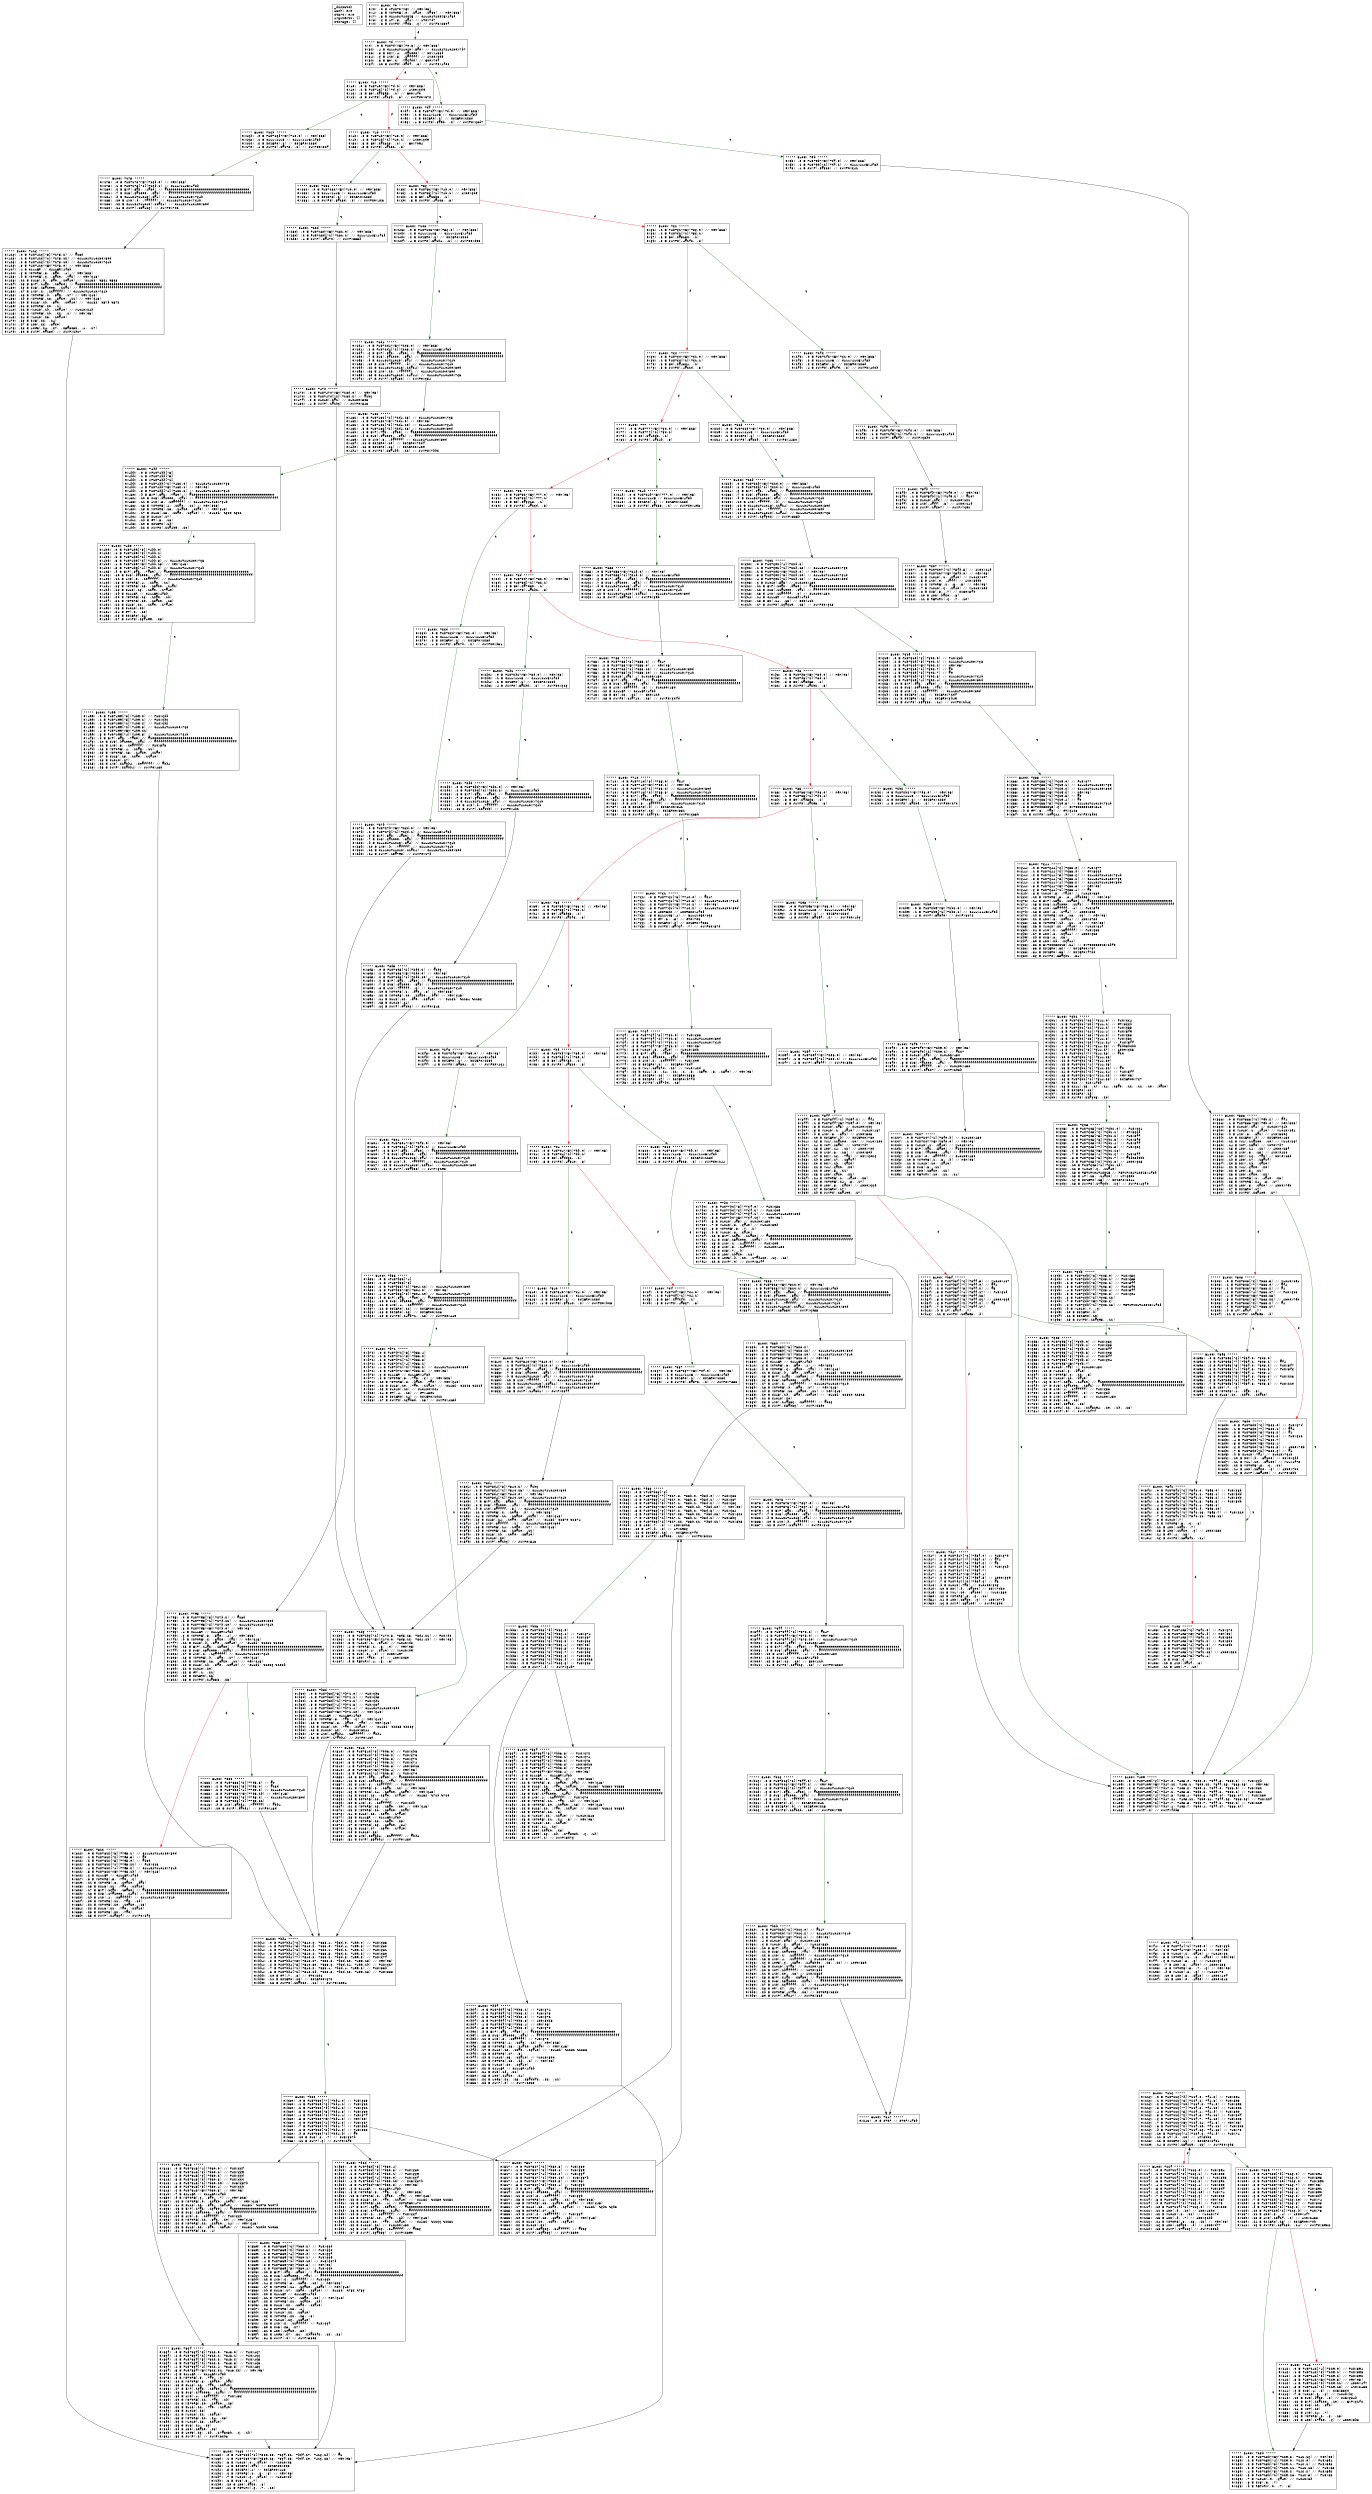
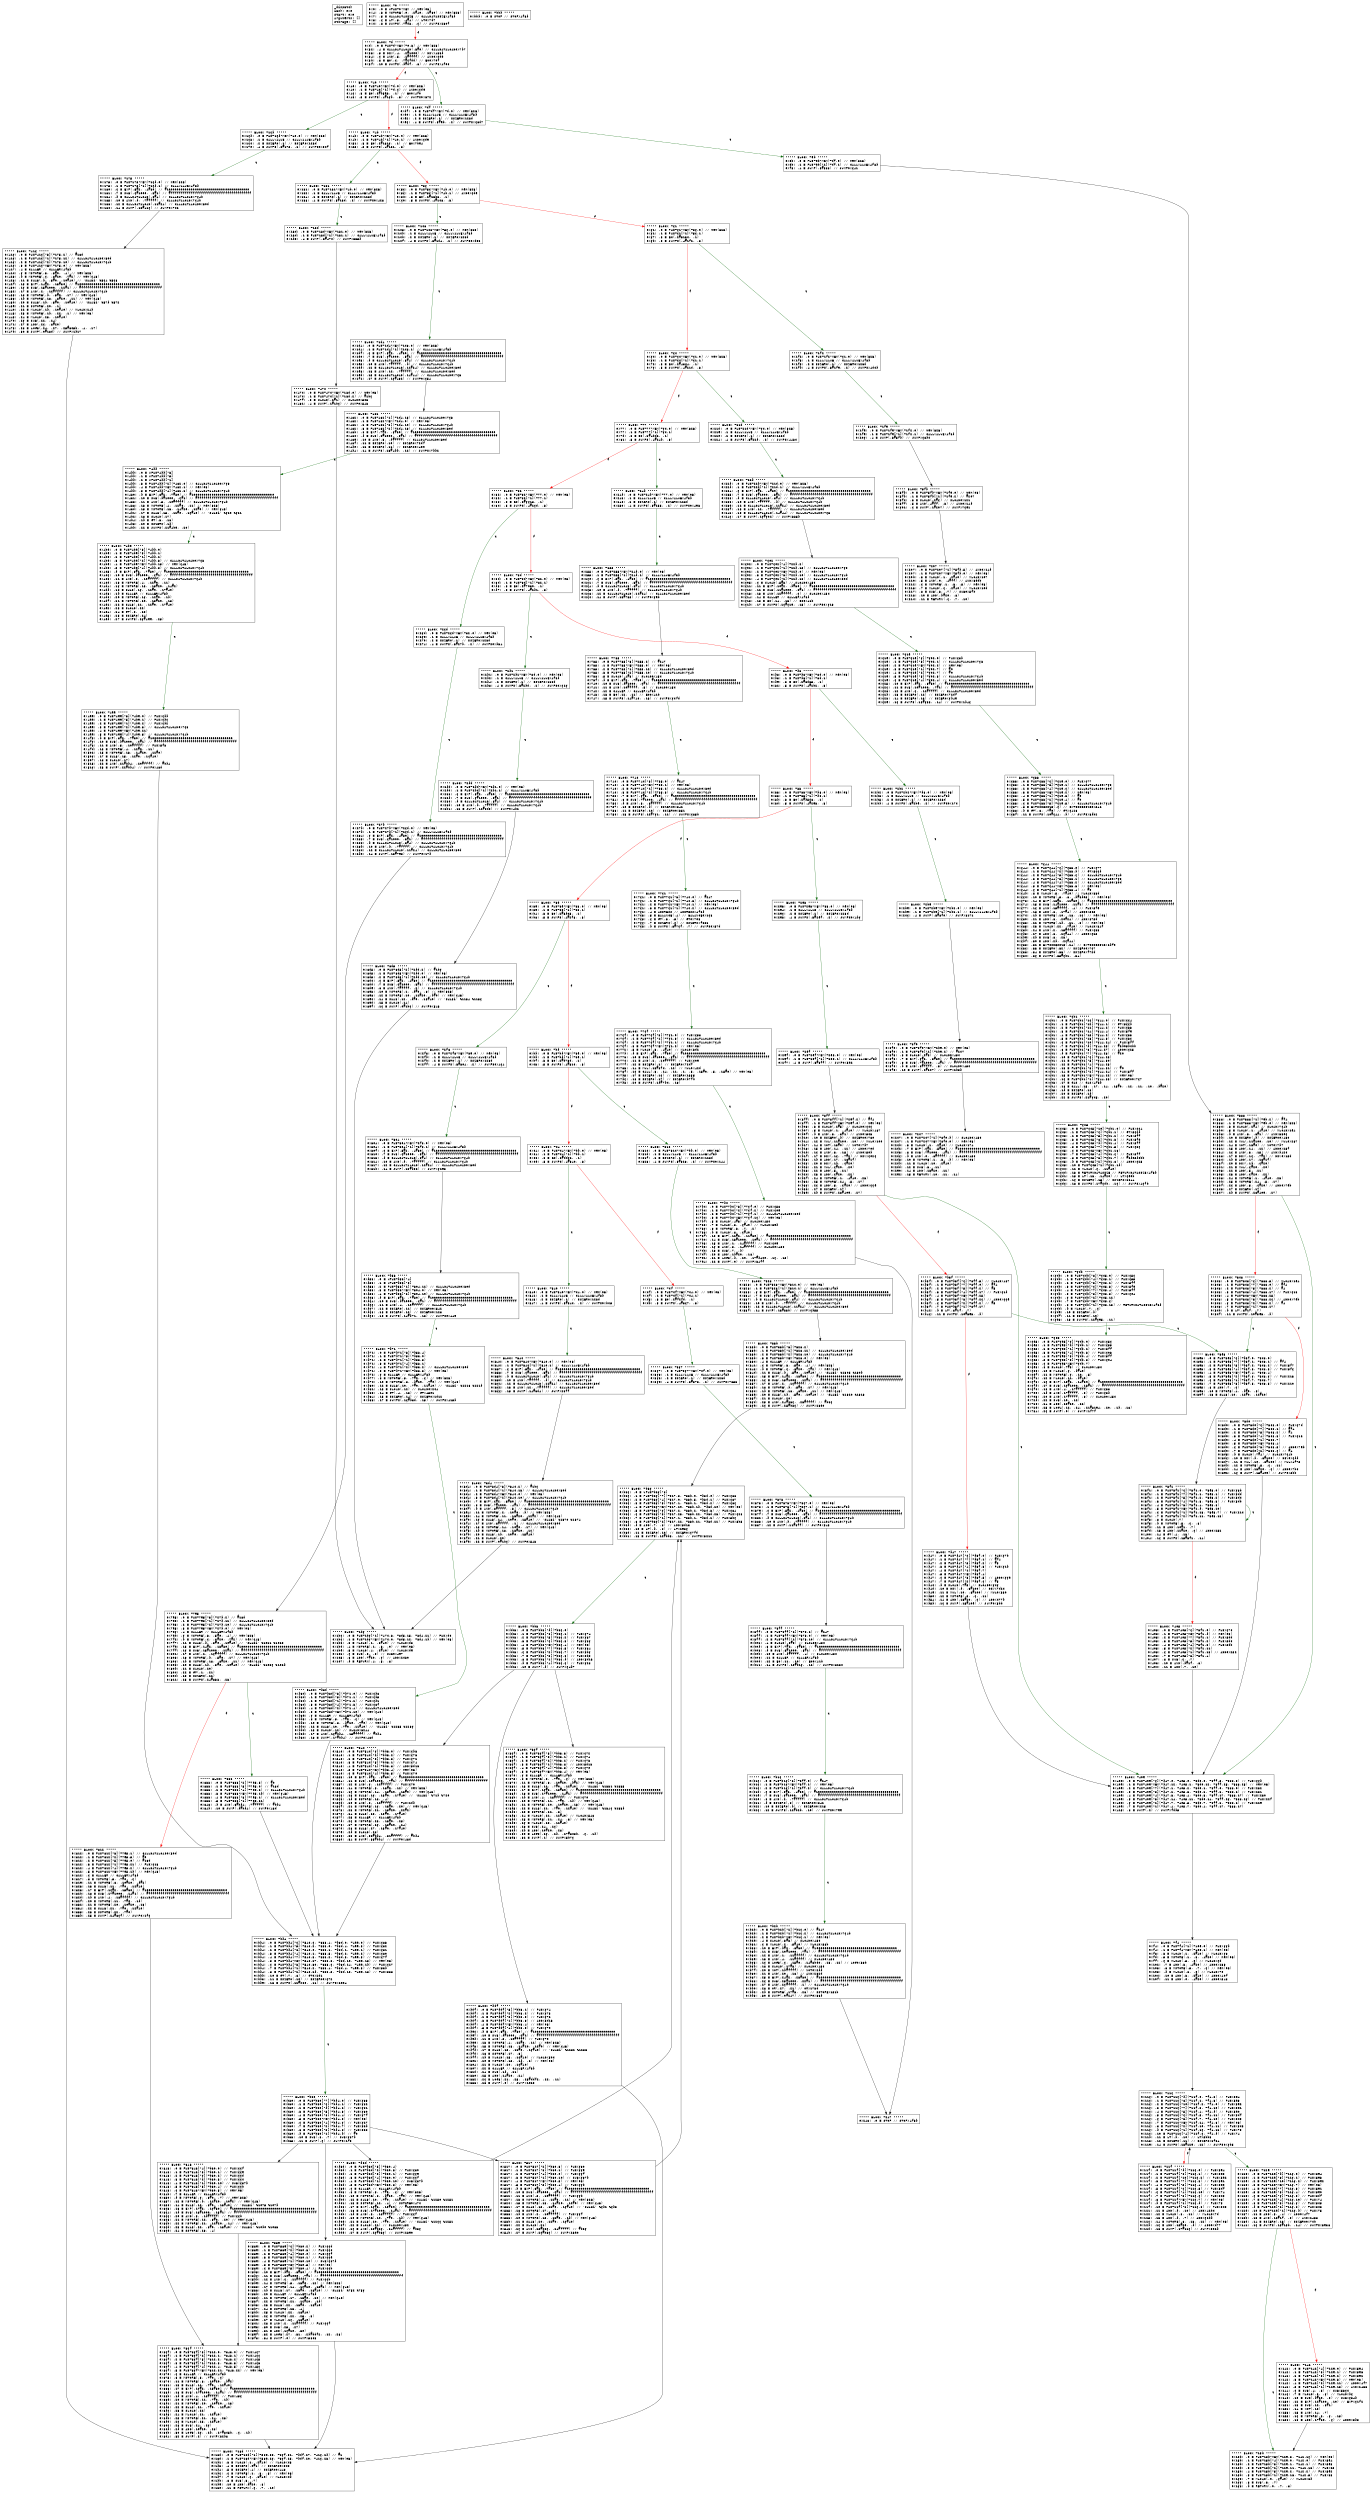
none -> (499, 15)
